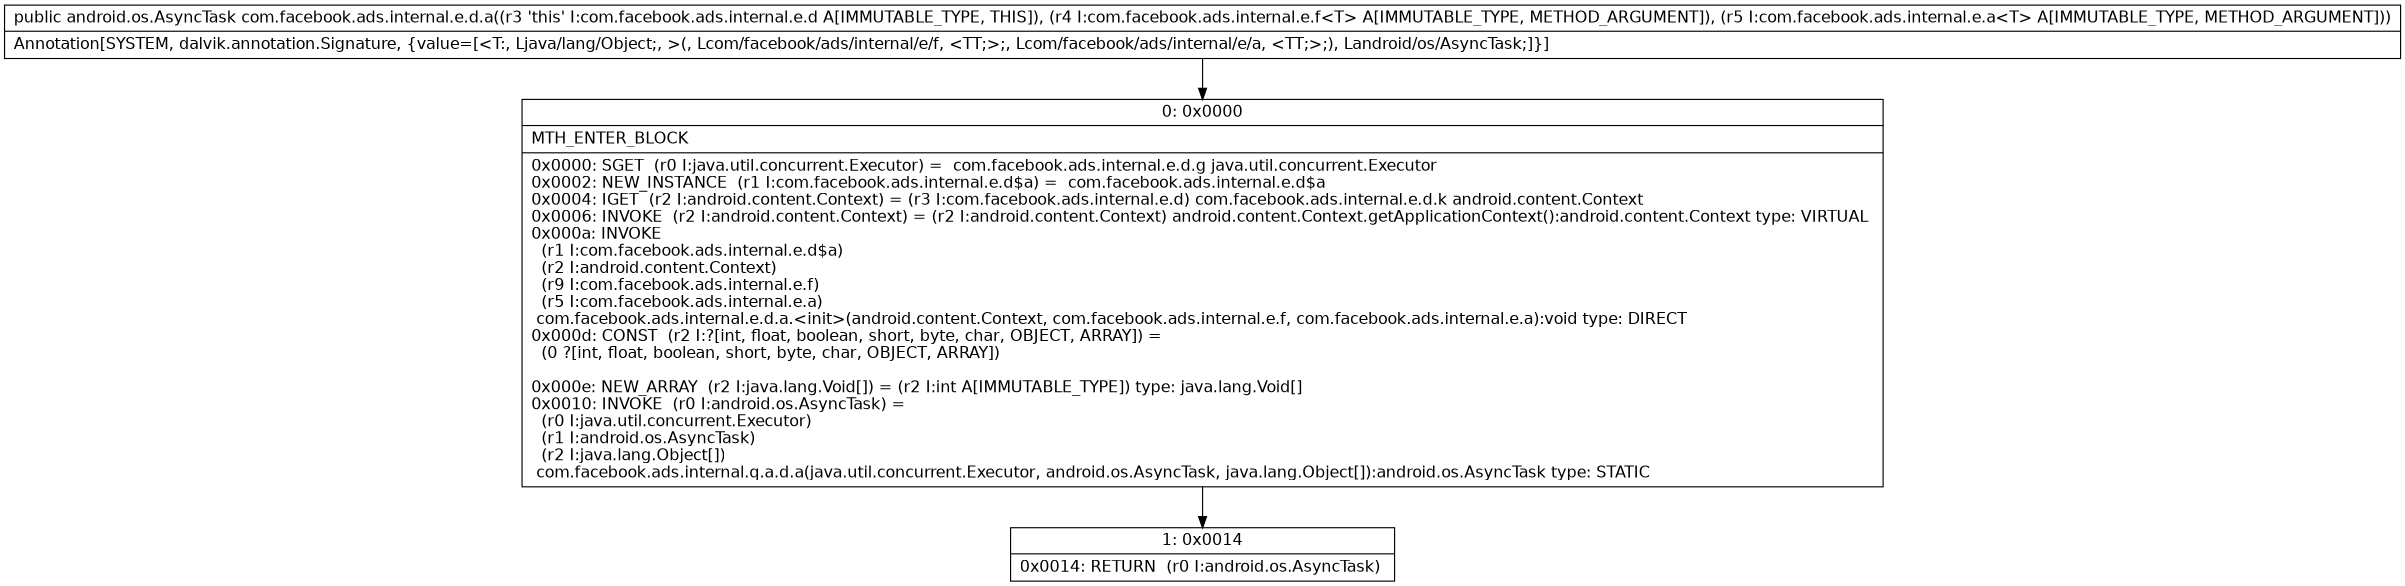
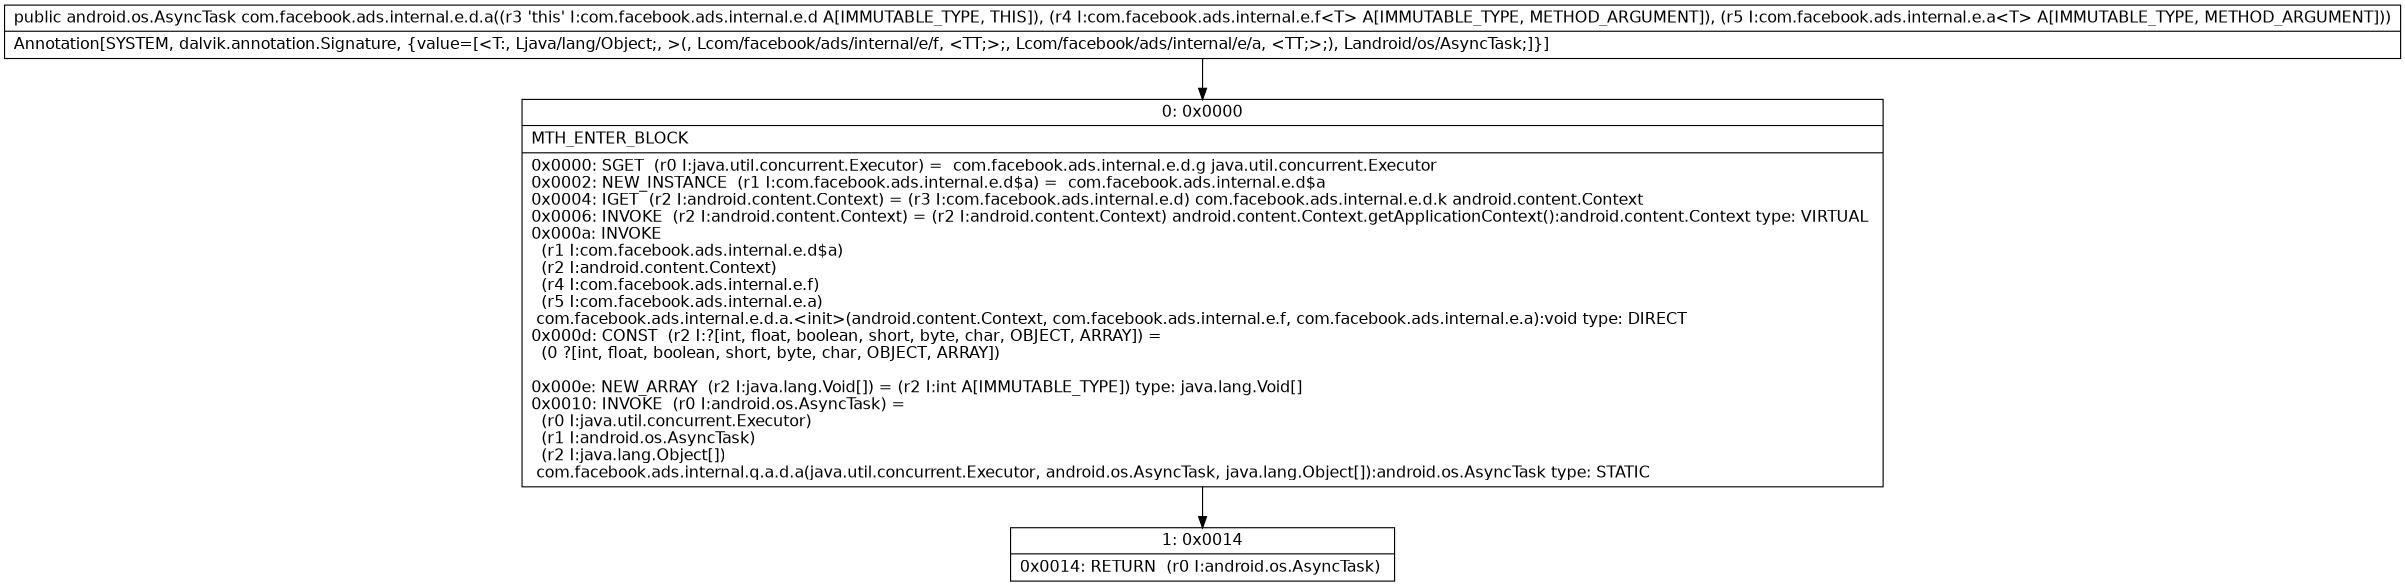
(675, 285) -> (675, 285)
